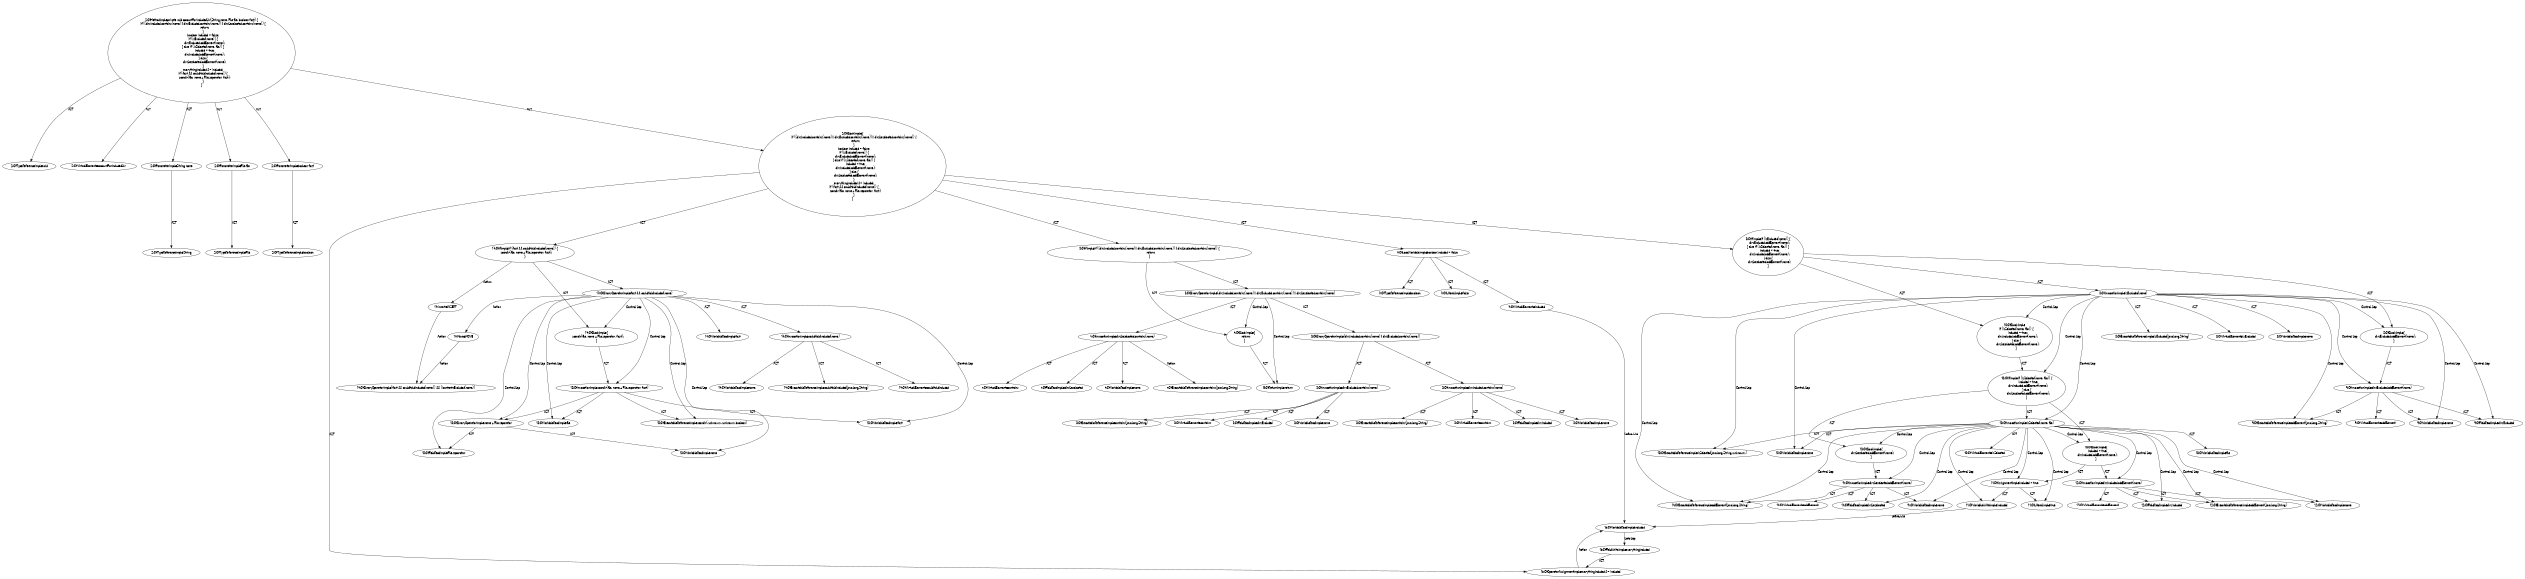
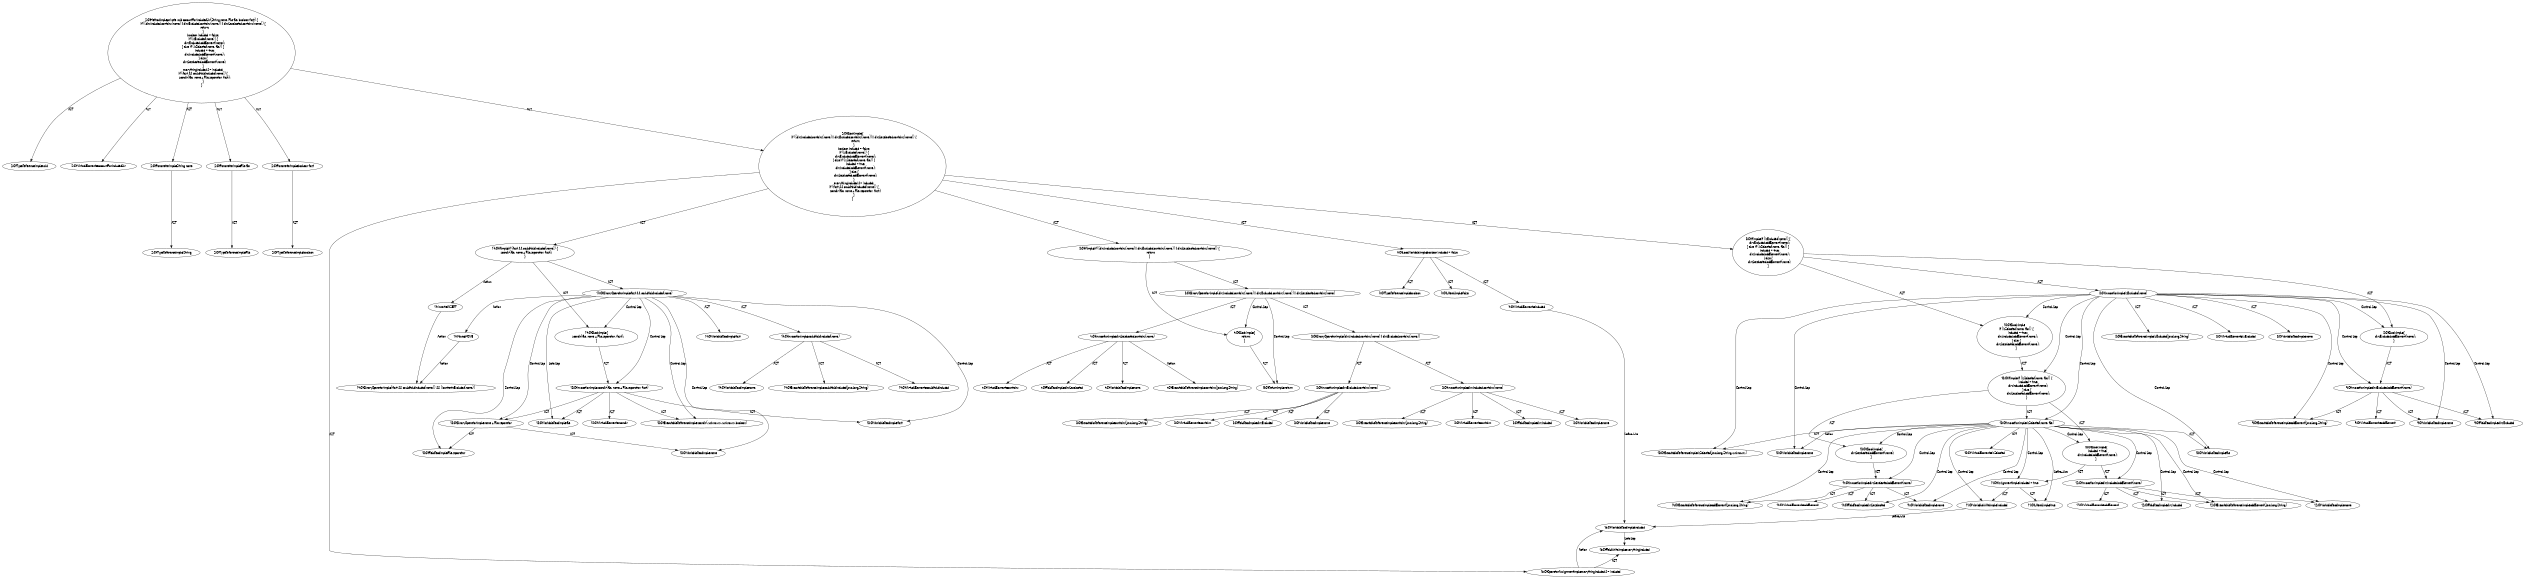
(1762, 311) -> (2122, 387)
(554, 364) -> (554, 364)
none -> (609, 423)
(1829, 435) -> (1829, 435)
(2061, 472) -> (2061, 472)
(1599, 559) -> (1606, 563)
